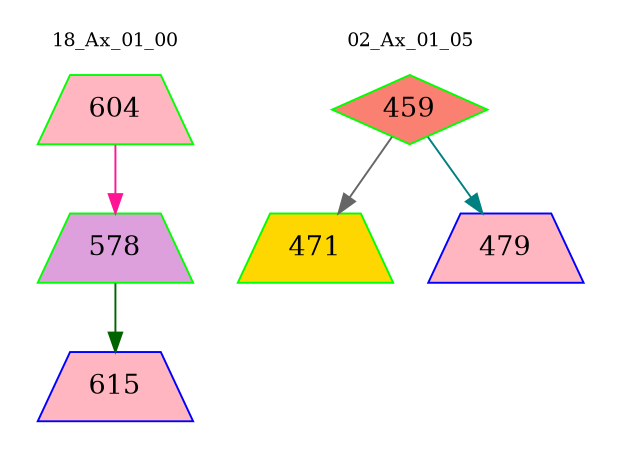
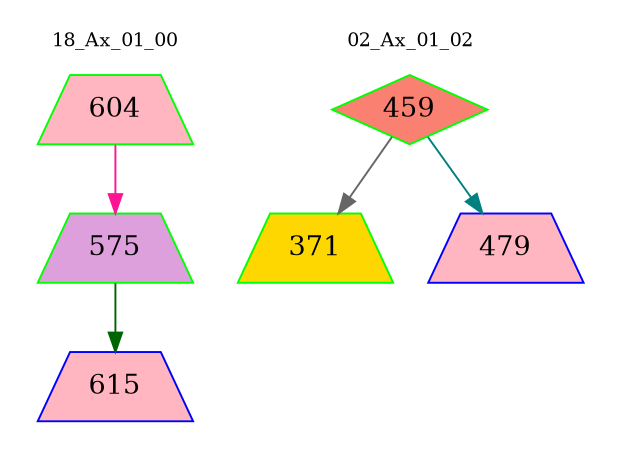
(411, 41) -> (411, 41)
(115, 248) -> (115, 248)
(315, 248) -> (315, 248)
